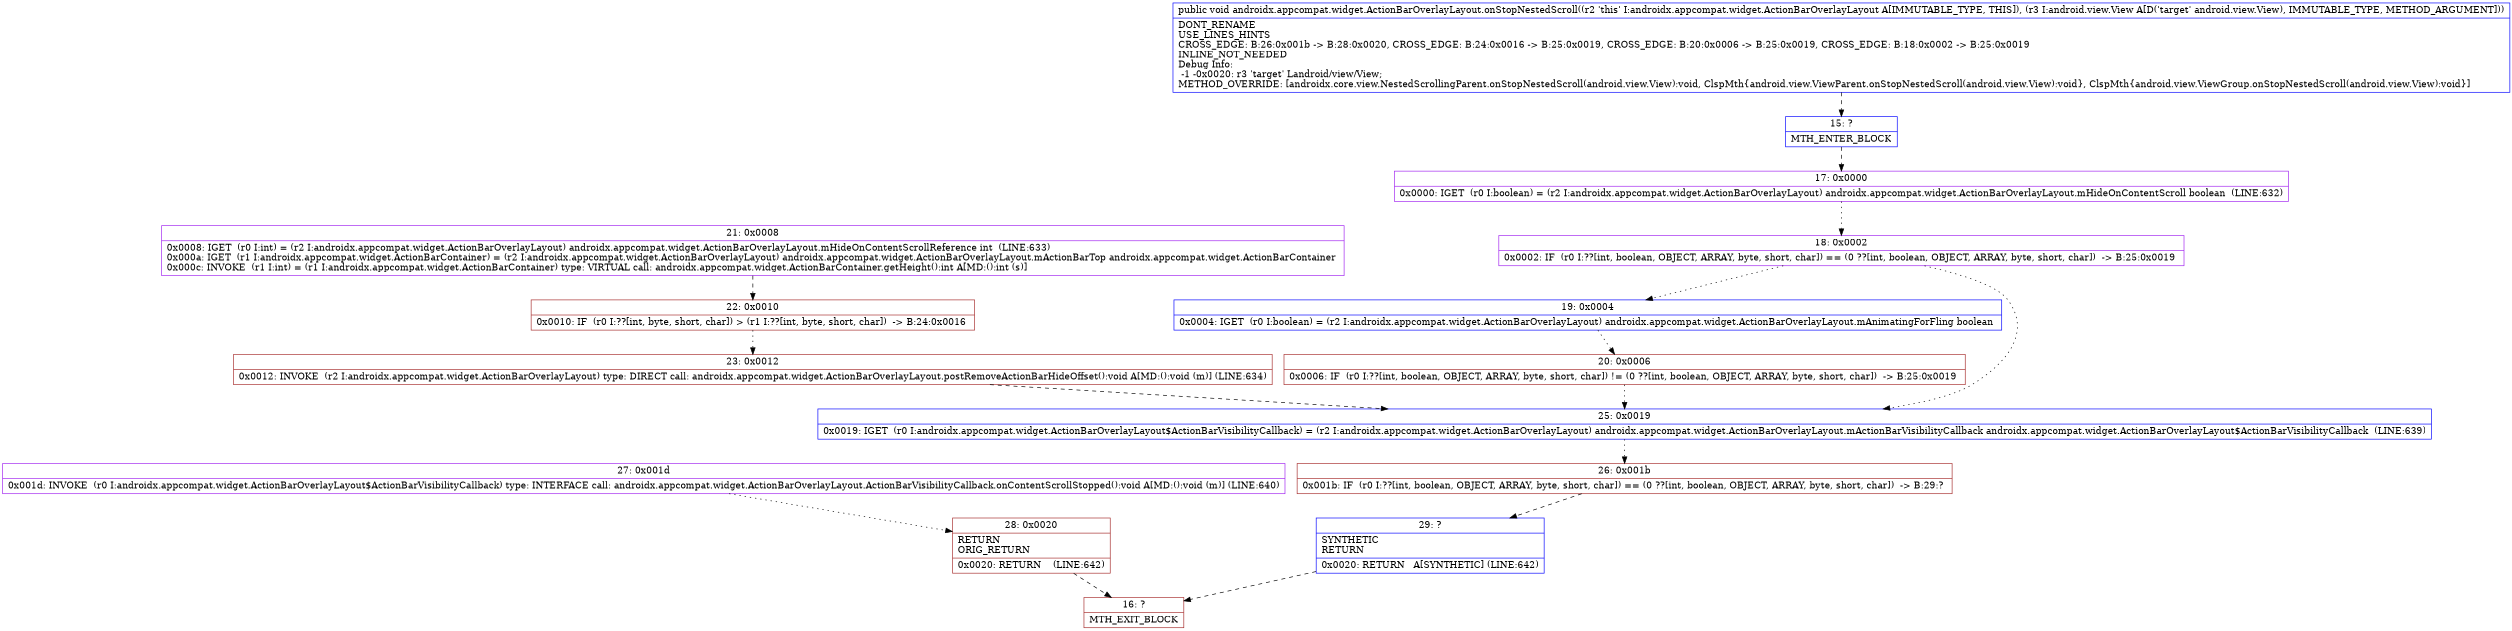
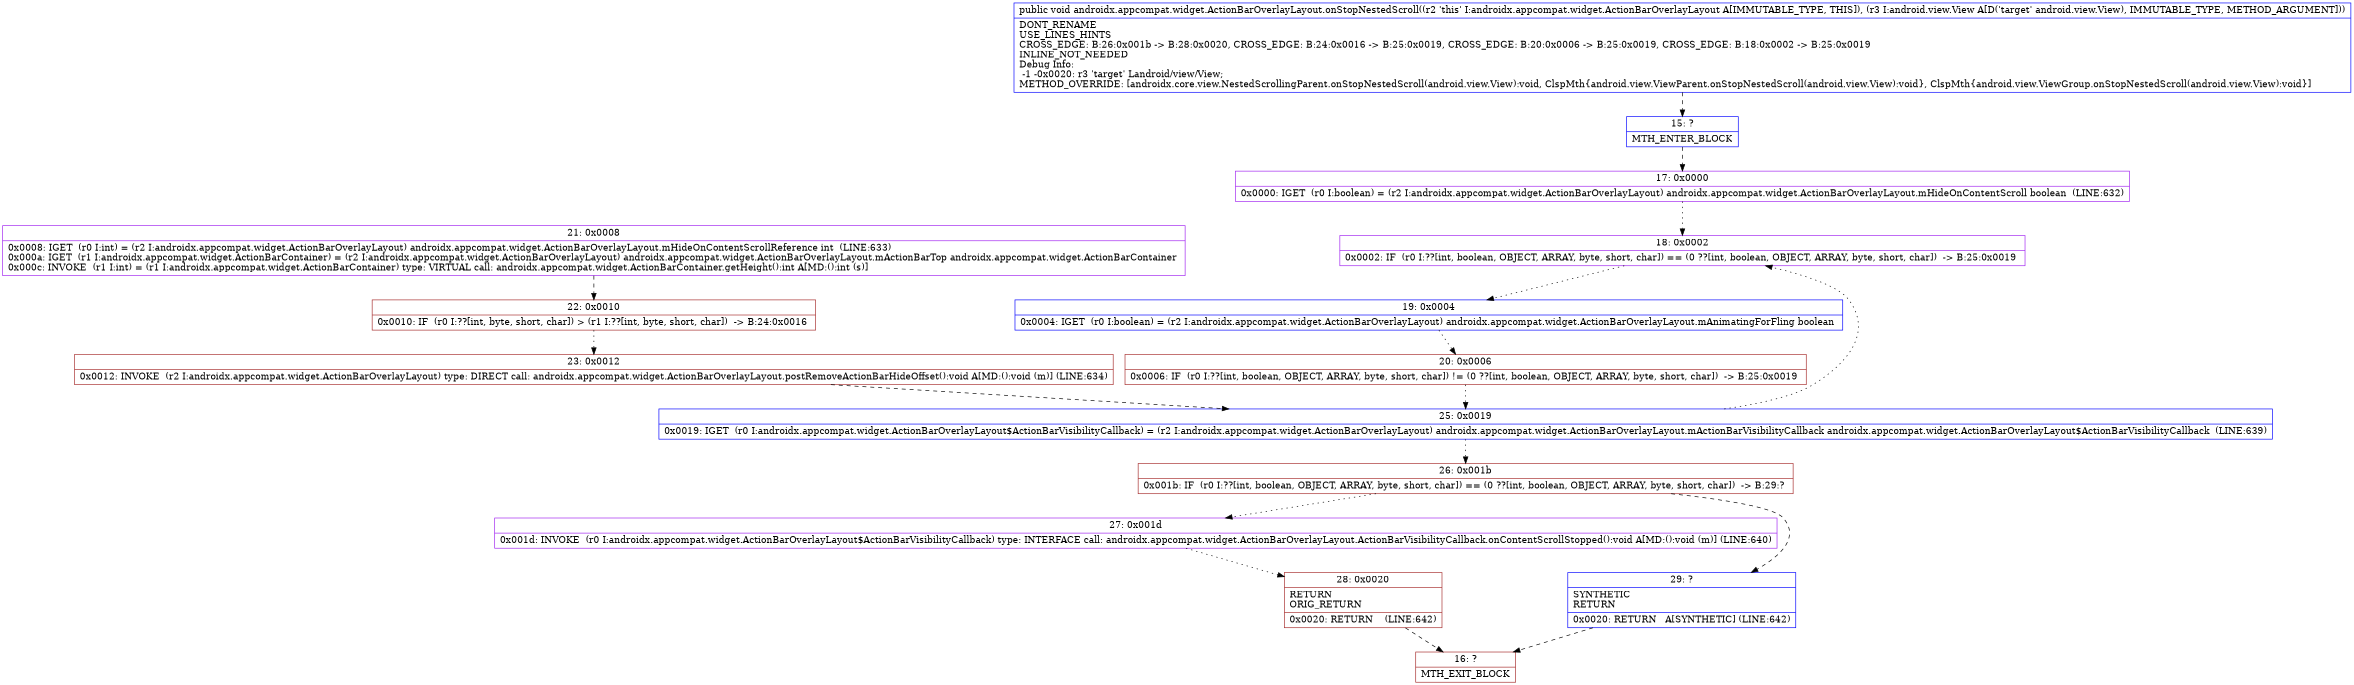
(2012, 347) -> (1849, 352)
none -> (1304, 505)
